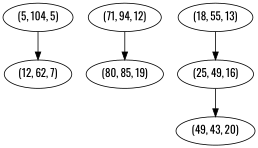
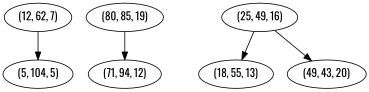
(38, 42) -> (38, 42)
(125, 42) -> (125, 42)
(216, 42) -> (249, 42)
